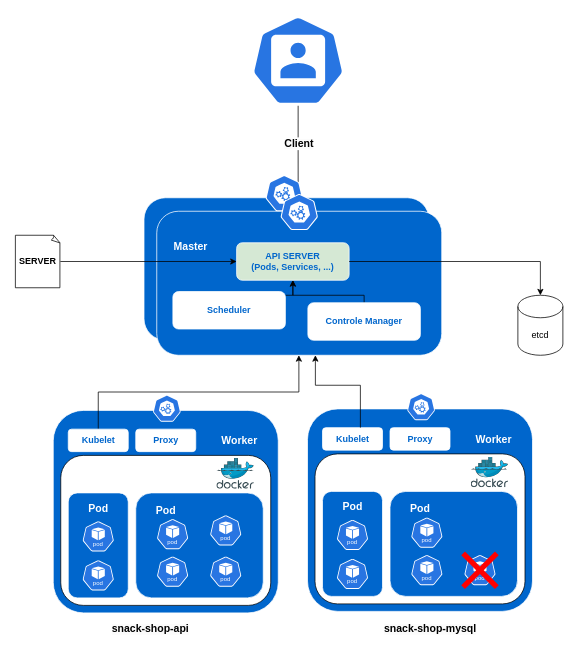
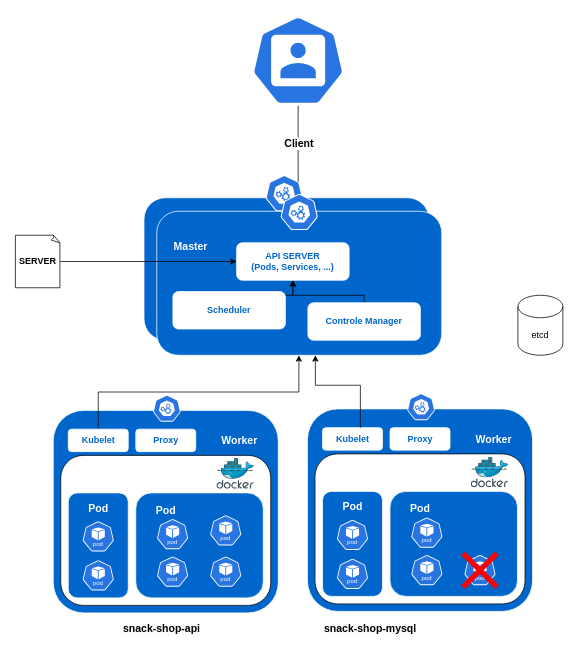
(293, 261) -> (293, 261)
(458, 261) -> none
(156, 633) -> (167, 633)
(435, 633) -> (375, 633)
